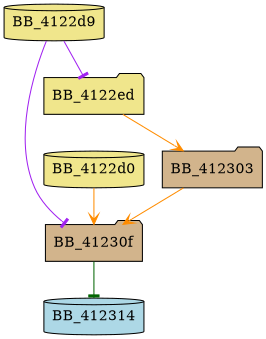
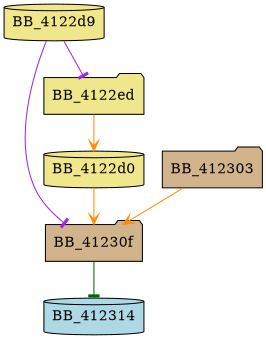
(149, 130) -> (94, 128)
